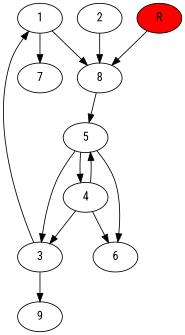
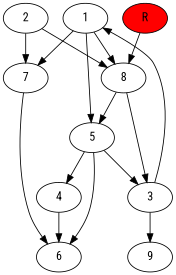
none -> (26, 44)
none -> (21, 167)
(91, 172) -> (88, 74)
(65, 224) -> (136, 134)
